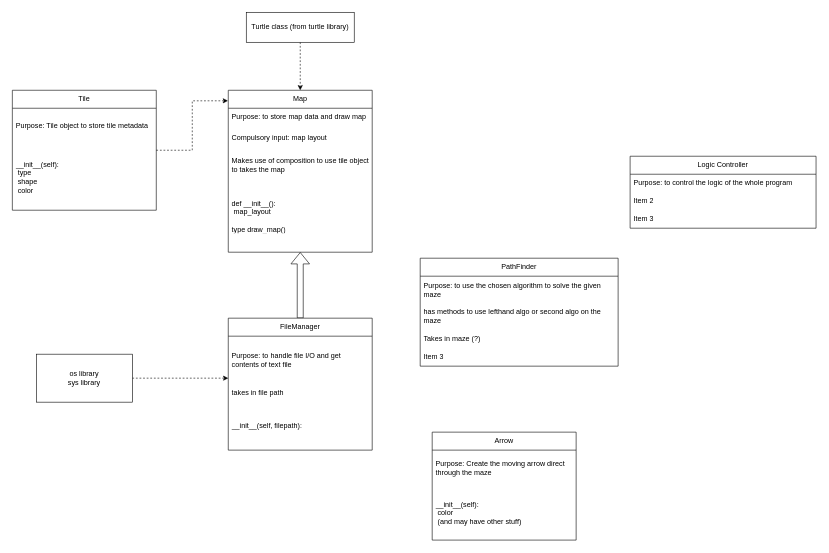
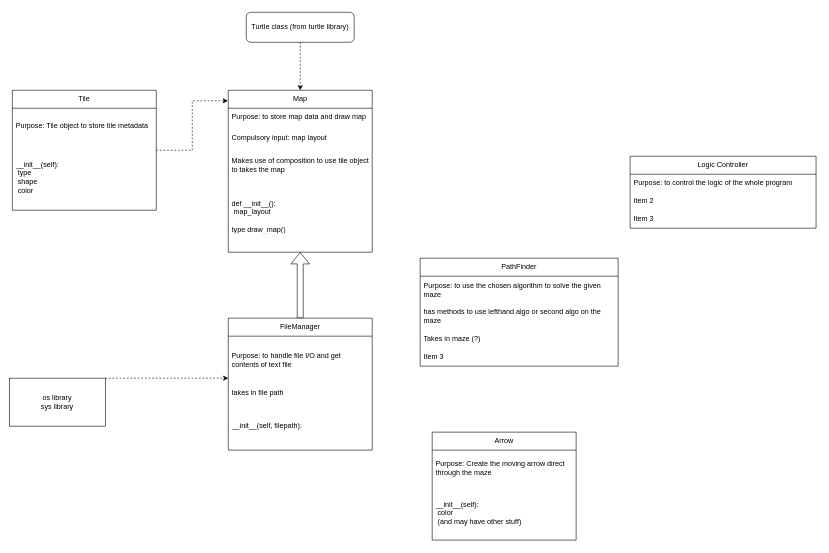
(300, 27) -> (300, 27)
(84, 378) -> (57, 402)
